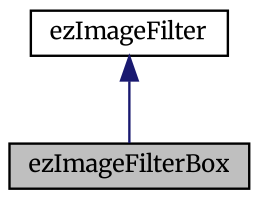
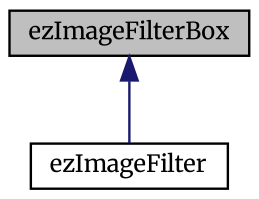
(129, 112) -> (129, 112)
